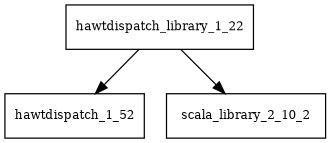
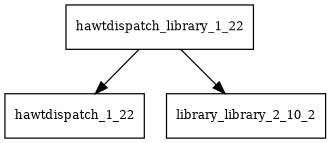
(75, 116) -> (75, 116)
(246, 116) -> (246, 116)
